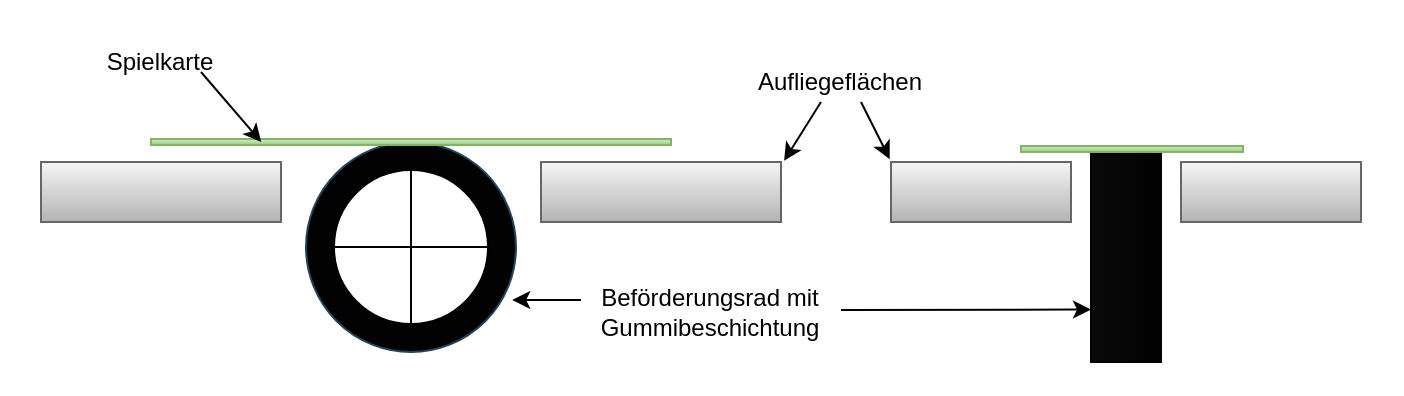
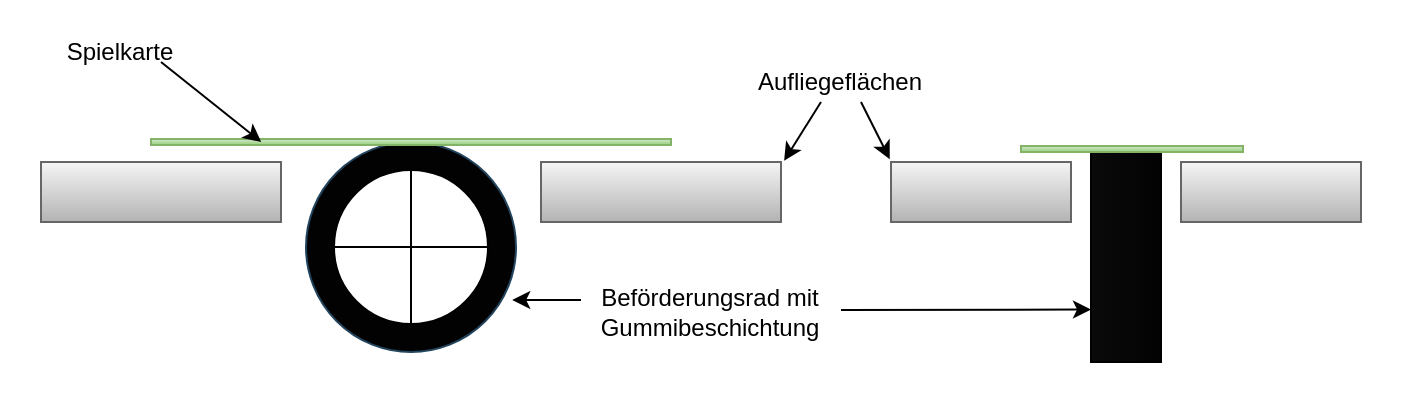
(161, 62) -> (121, 52)
